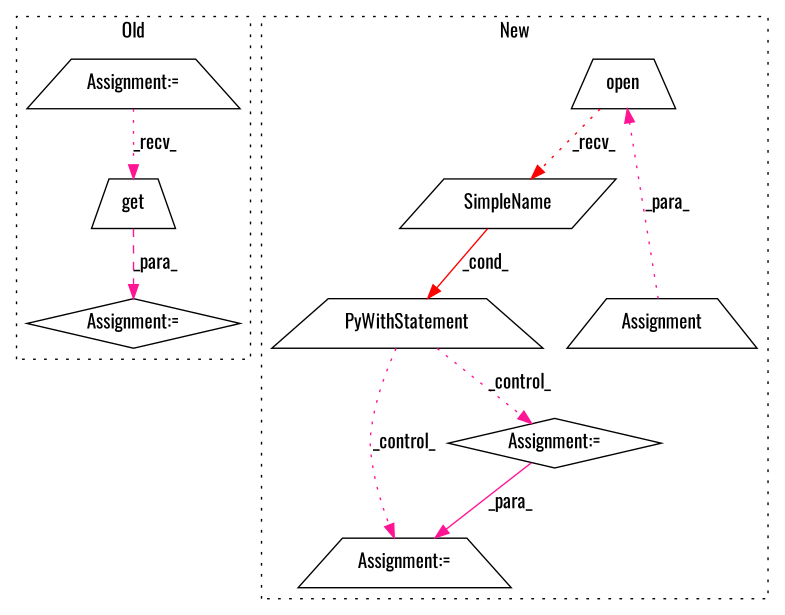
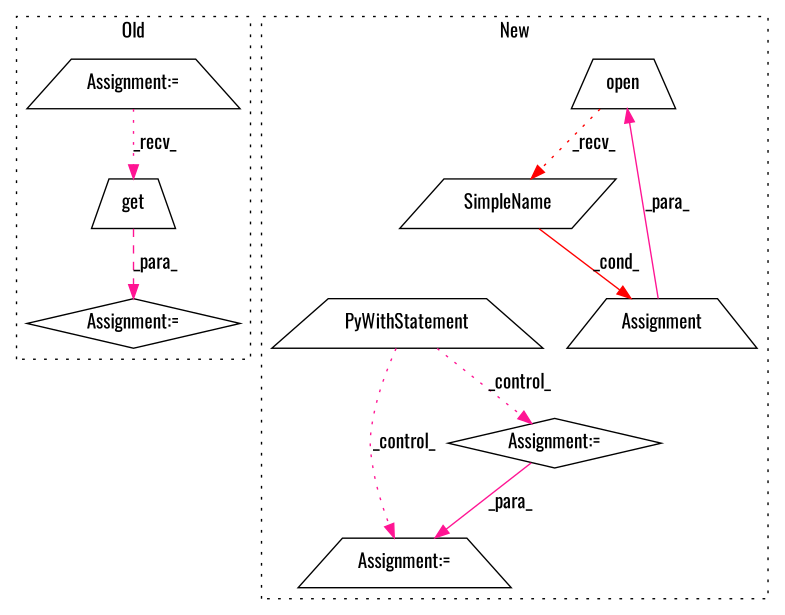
(644, 211) -> (644, 211)
(462, 258) -> (579, 259)
